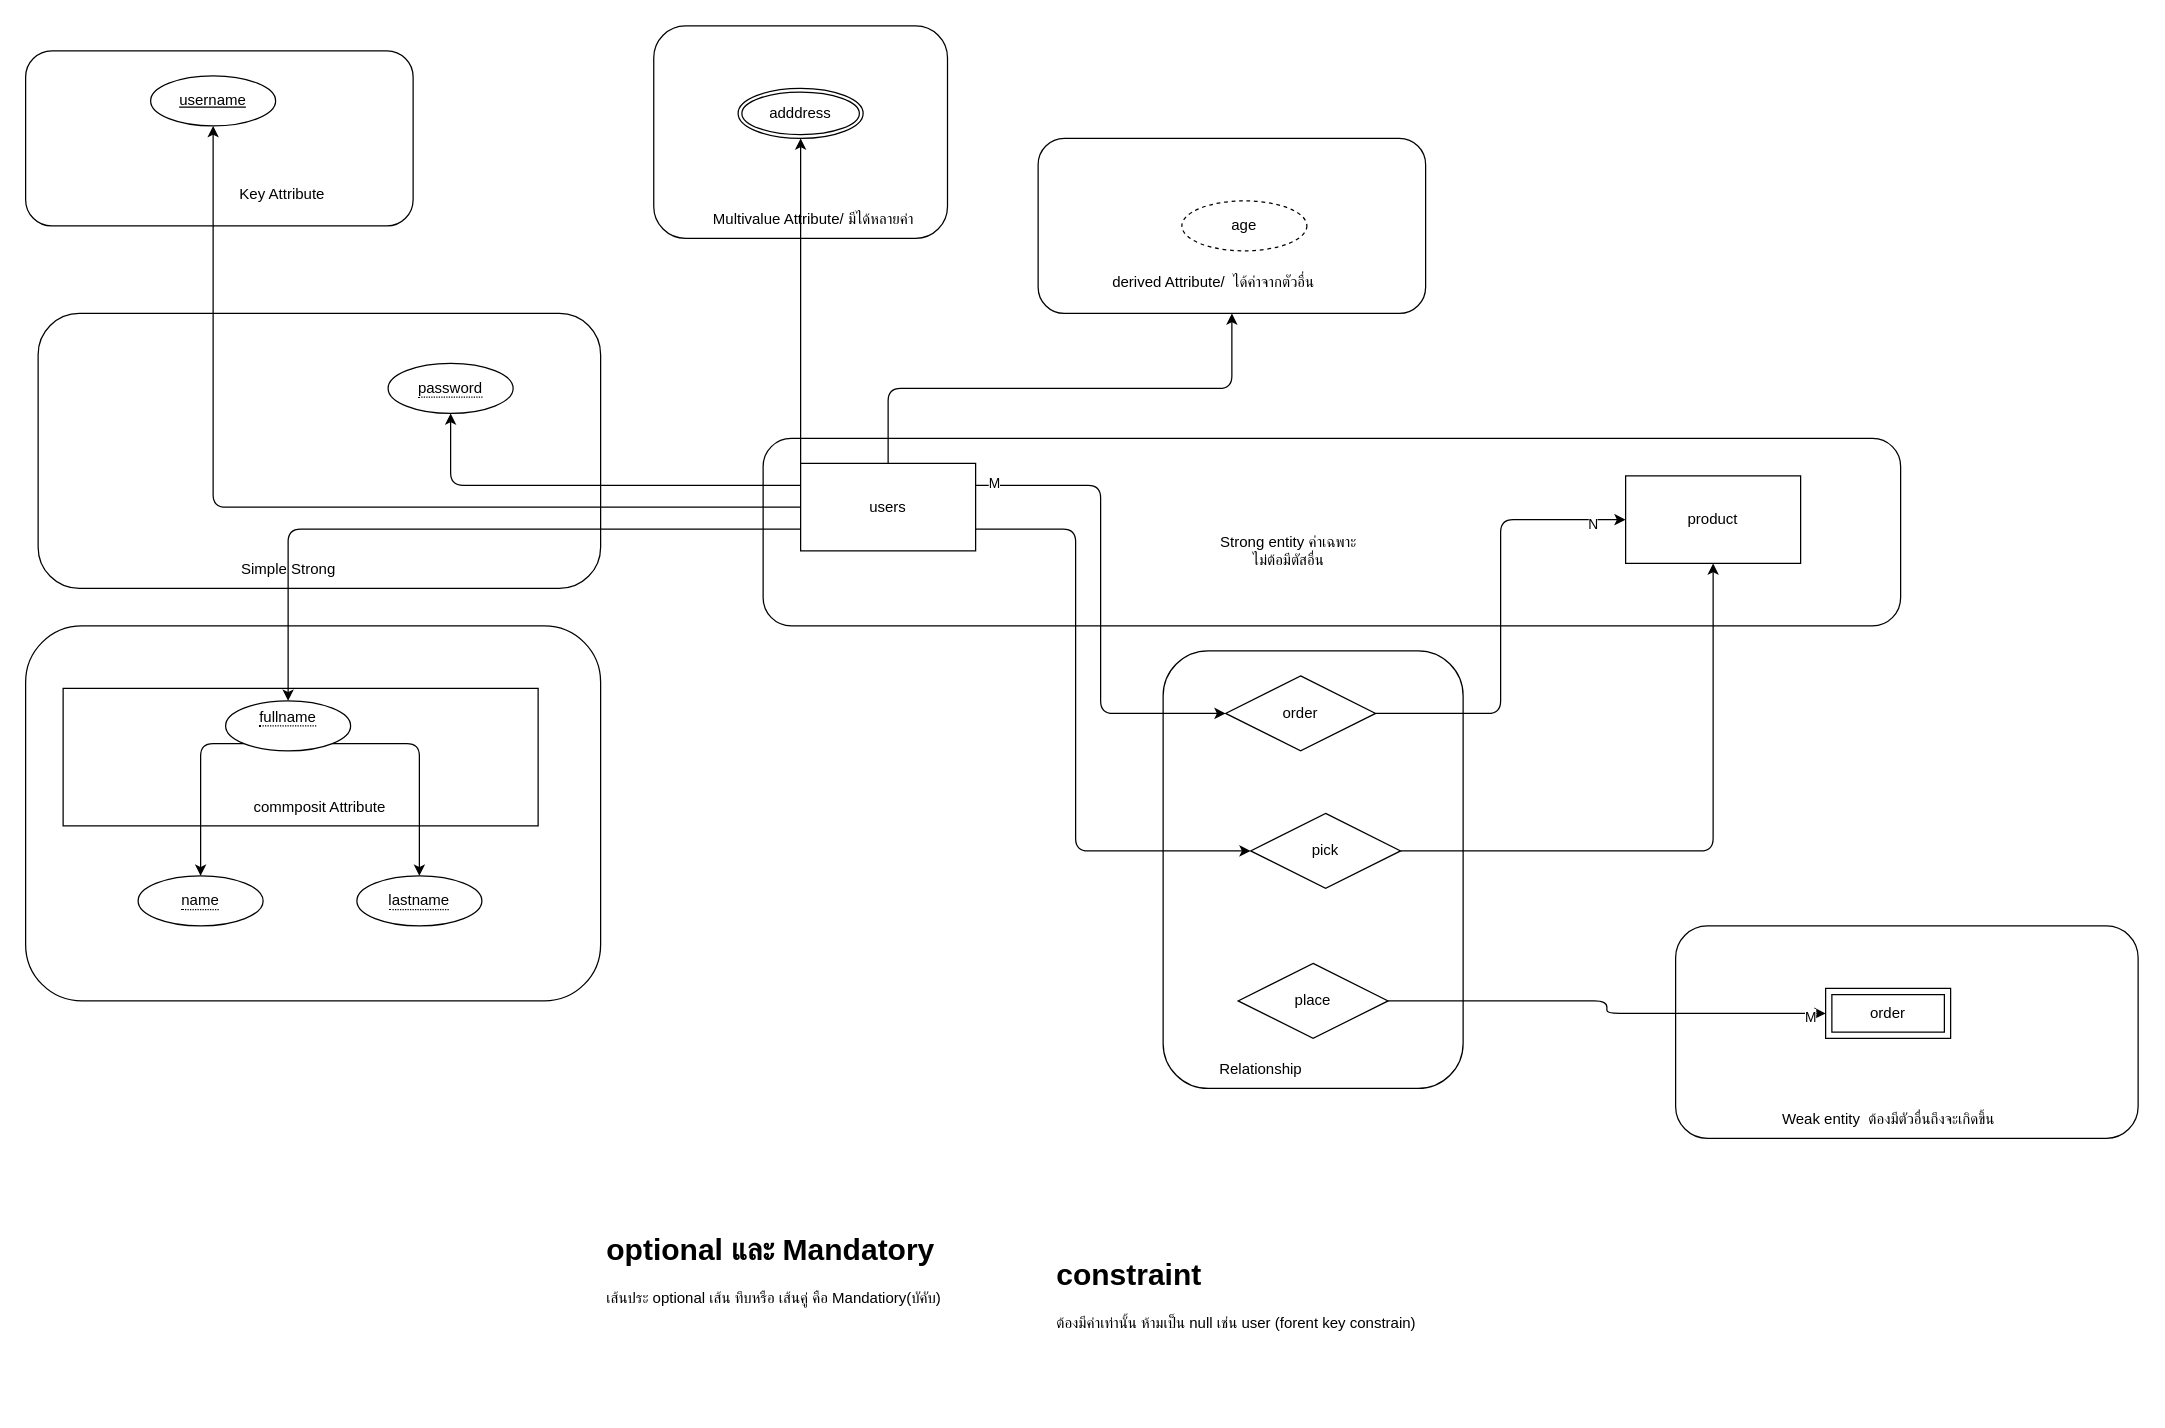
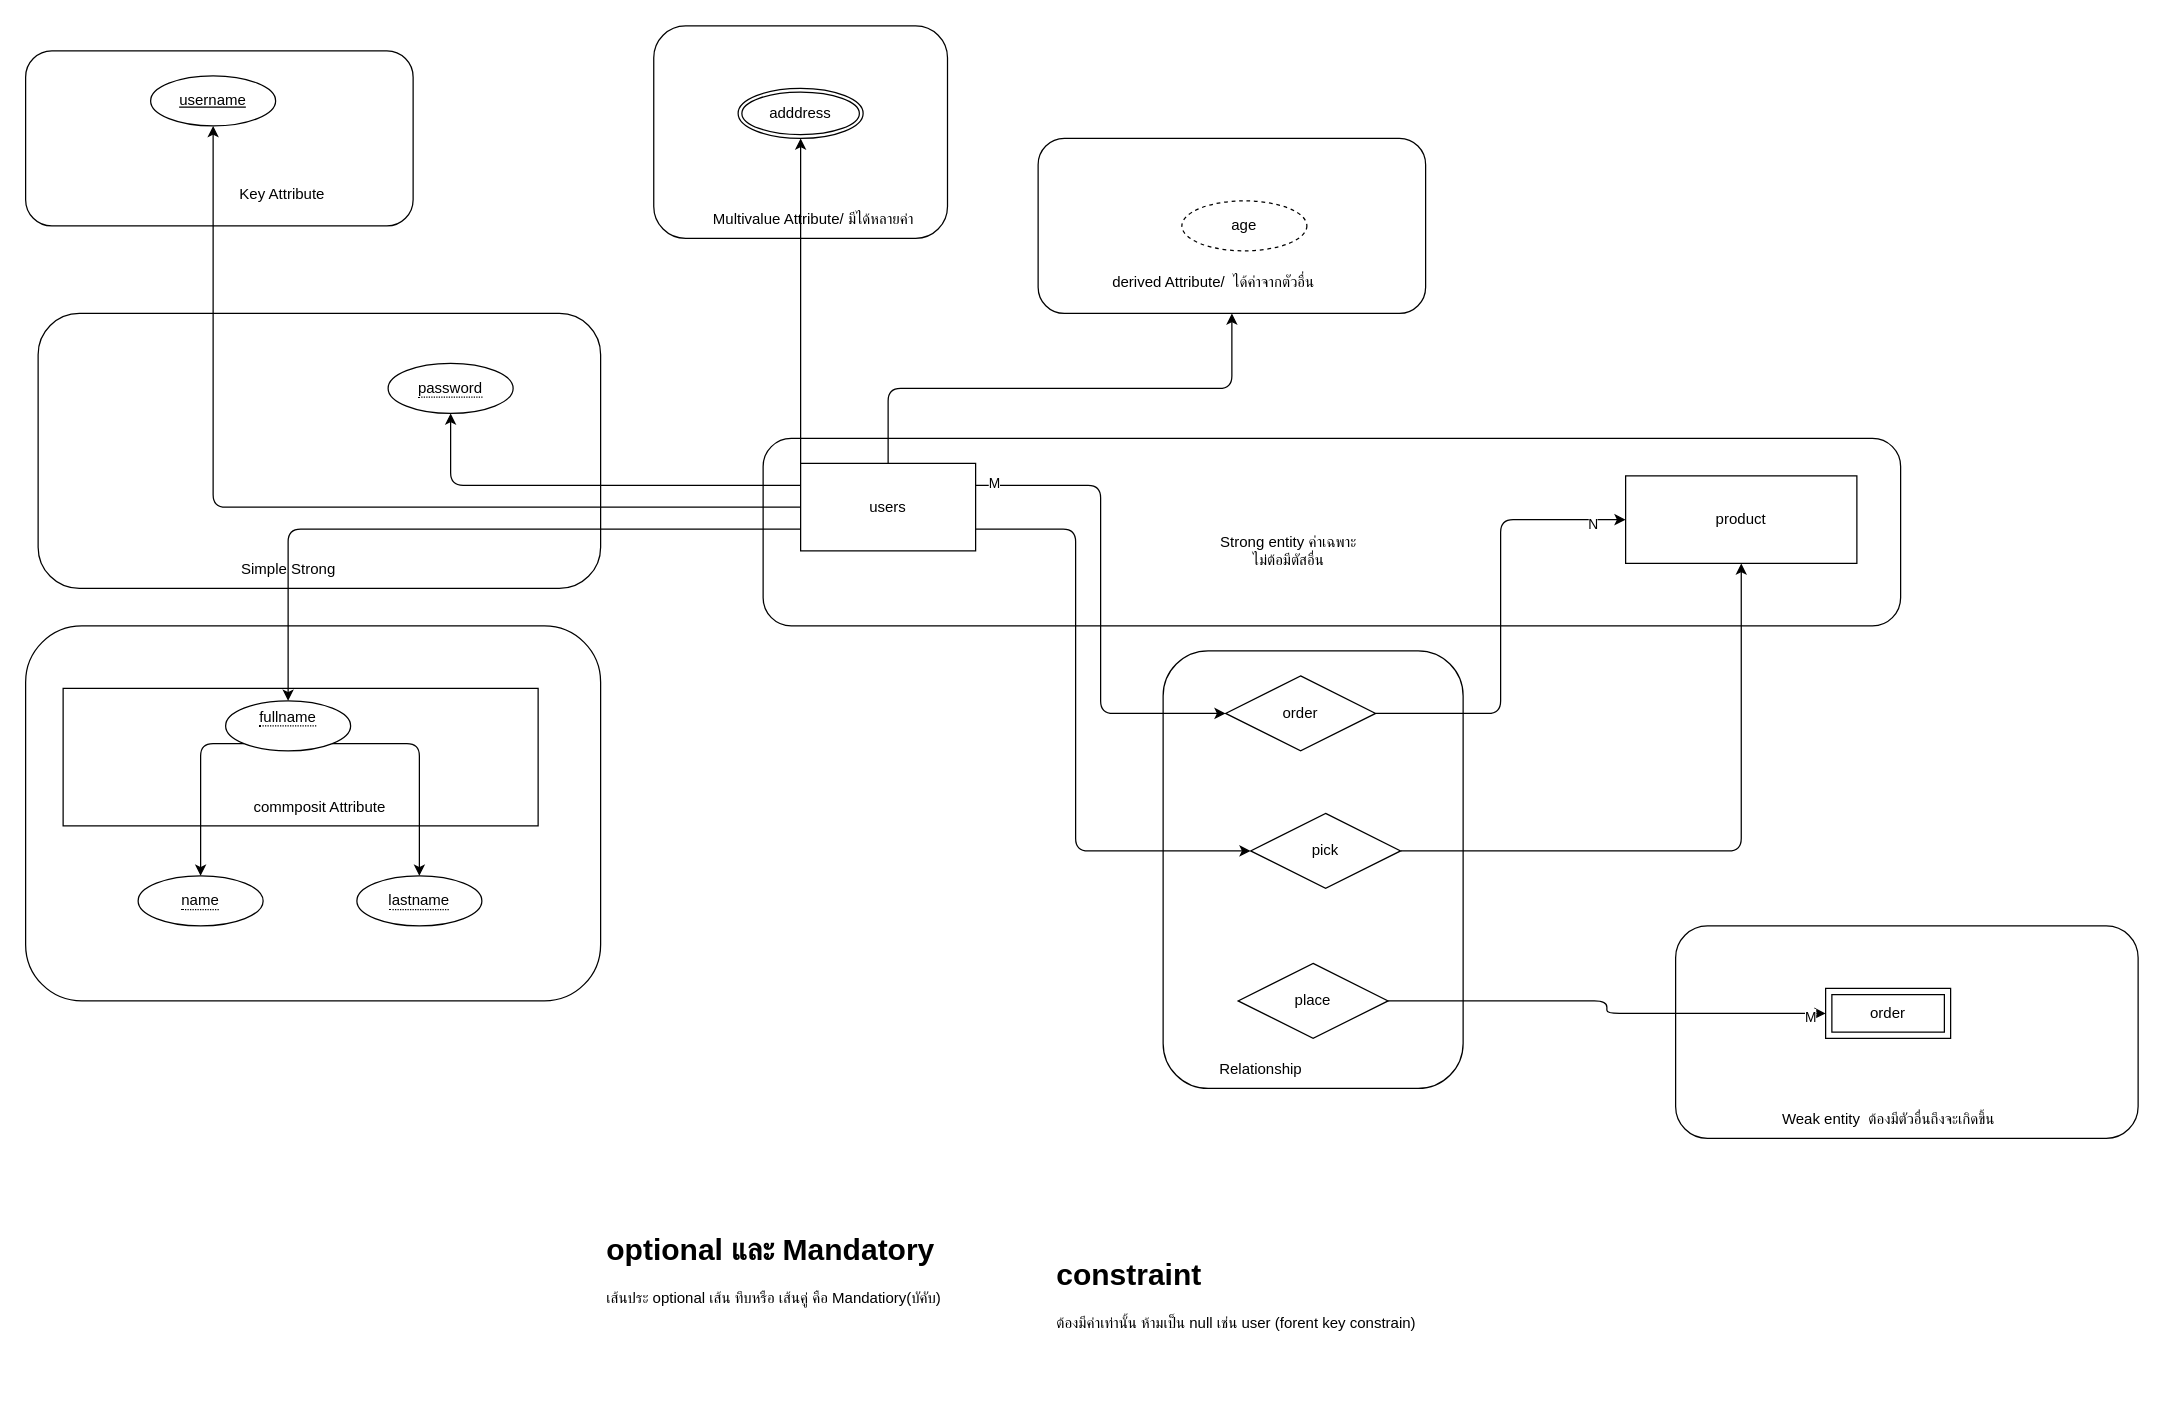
(1713, 519) -> (1741, 519)
